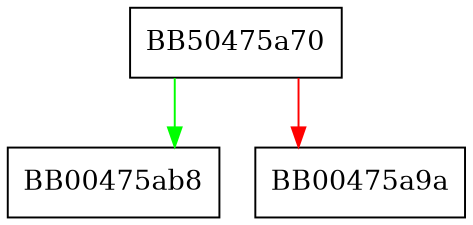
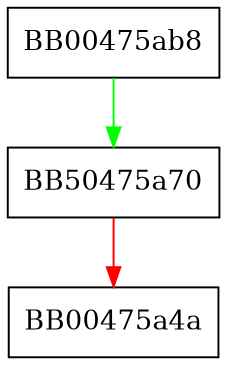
(175, 103) -> (114, 103)
(360, 183) -> (114, 322)
